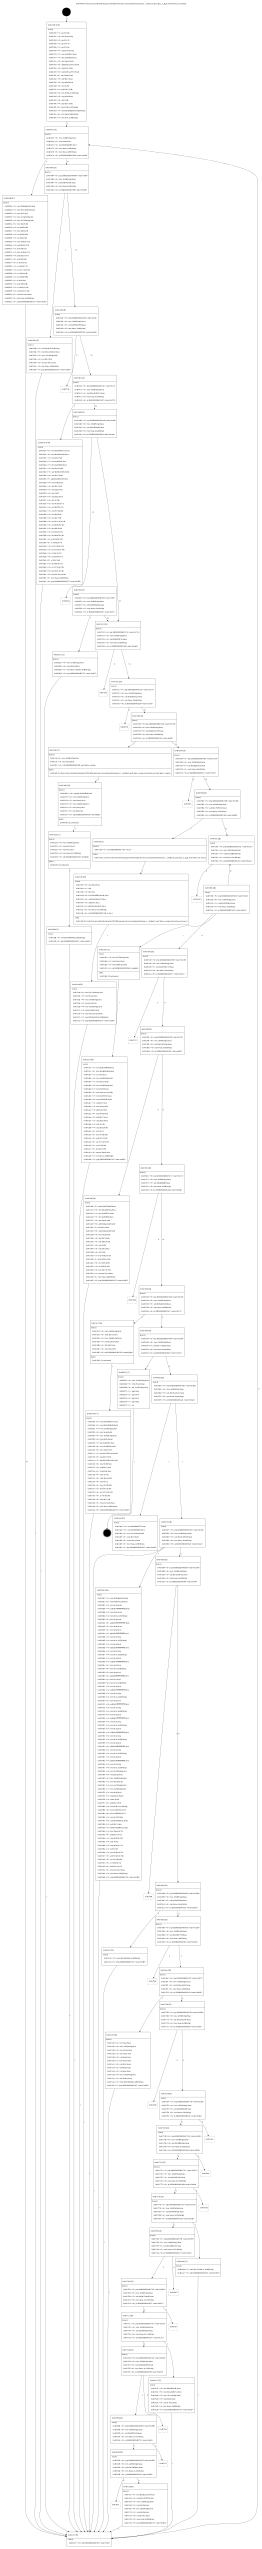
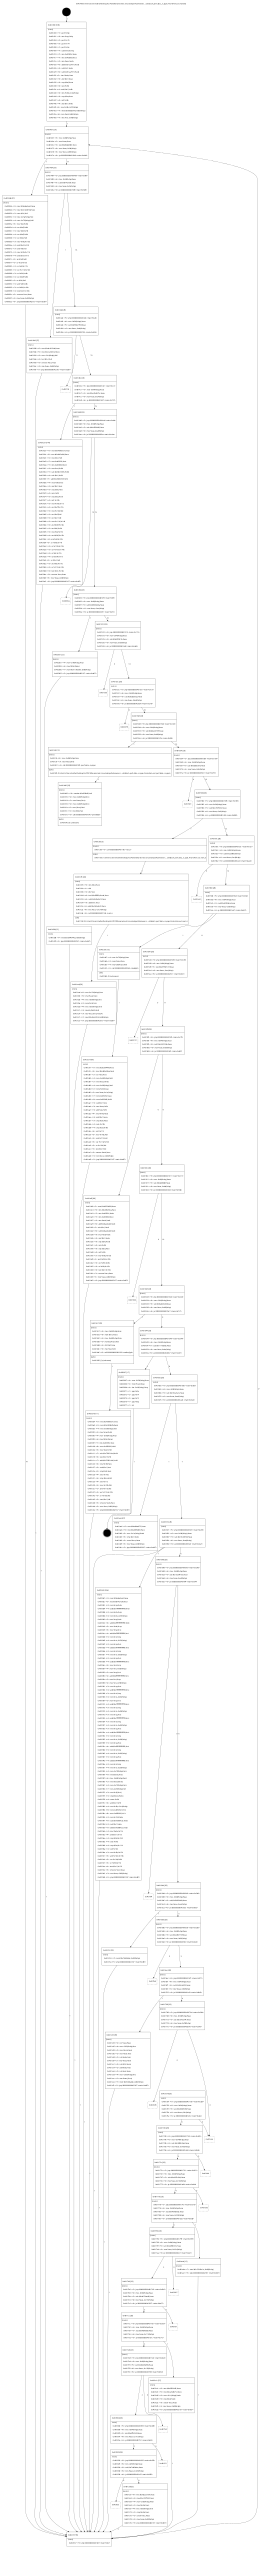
(111, 529) -> (94, 512)
(69, 850) -> none
(229, 875) -> (226, 874)
(182, 2060) -> (204, 2081)
